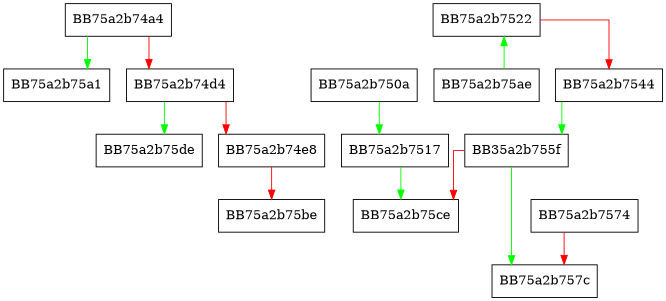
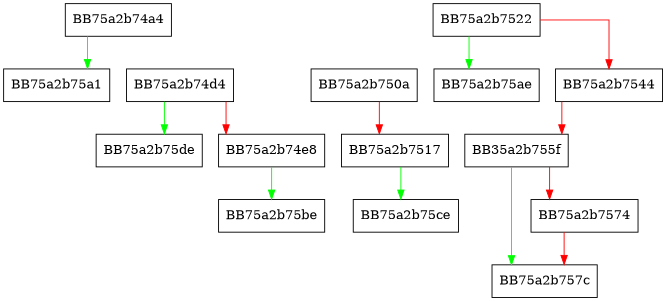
(149, 48) -> none
(504, 57) -> (469, 48)
(379, 113) -> (379, 113)
(562, 113) -> (562, 113)
(453, 165) -> (550, 179)
(272, 179) -> (272, 179)
